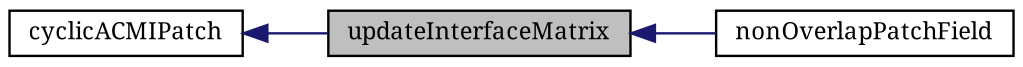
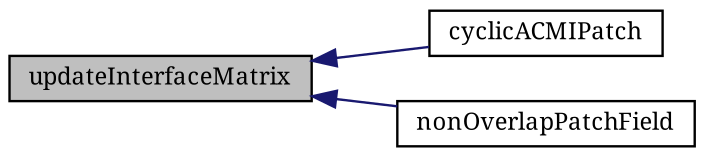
(298, 33) -> (383, 52)
